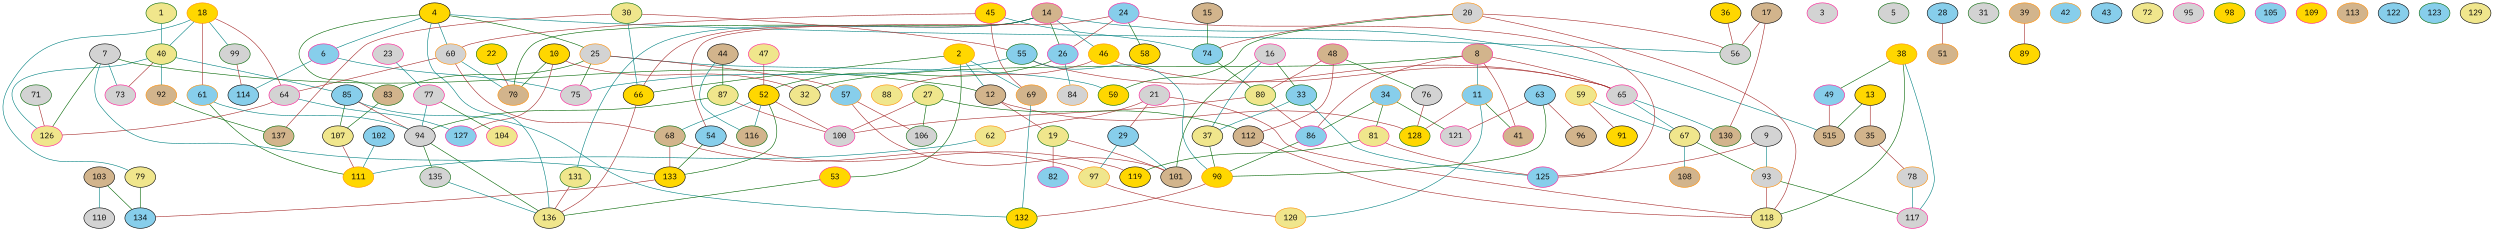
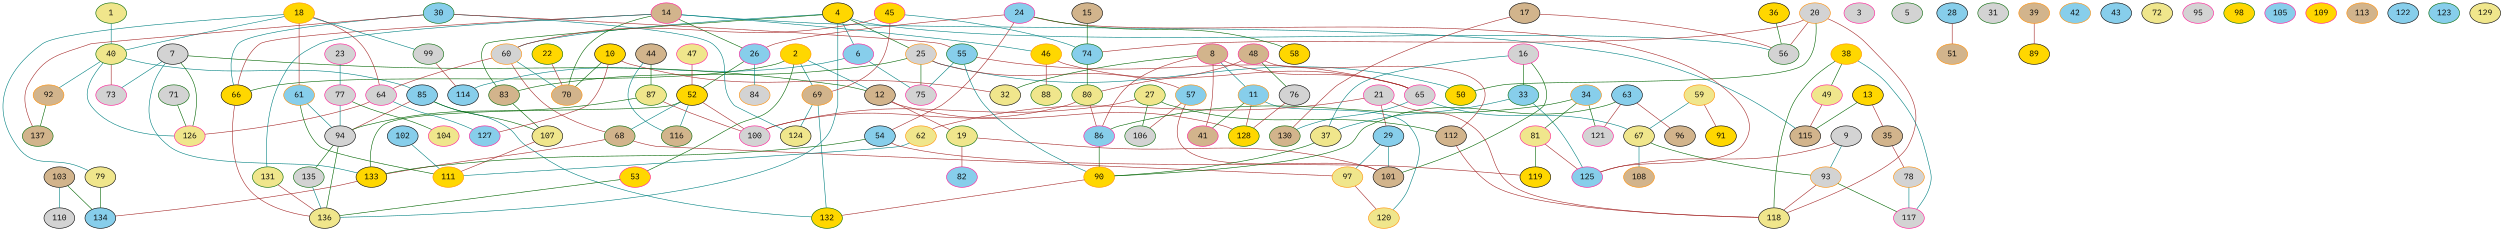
(627, 13) -> (439, 13)
(1730, 34) -> (1779, 34)
(887, 95) -> (1046, 95)
(1829, 95) -> (1827, 95)
(41, 116) -> (182, 116)
none -> (796, 136)
(1829, 136) -> (1805, 136)
